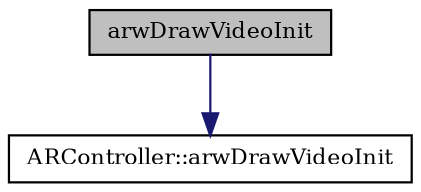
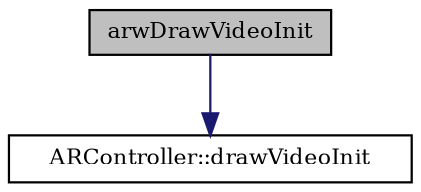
(210, 159) -> (210, 159)
